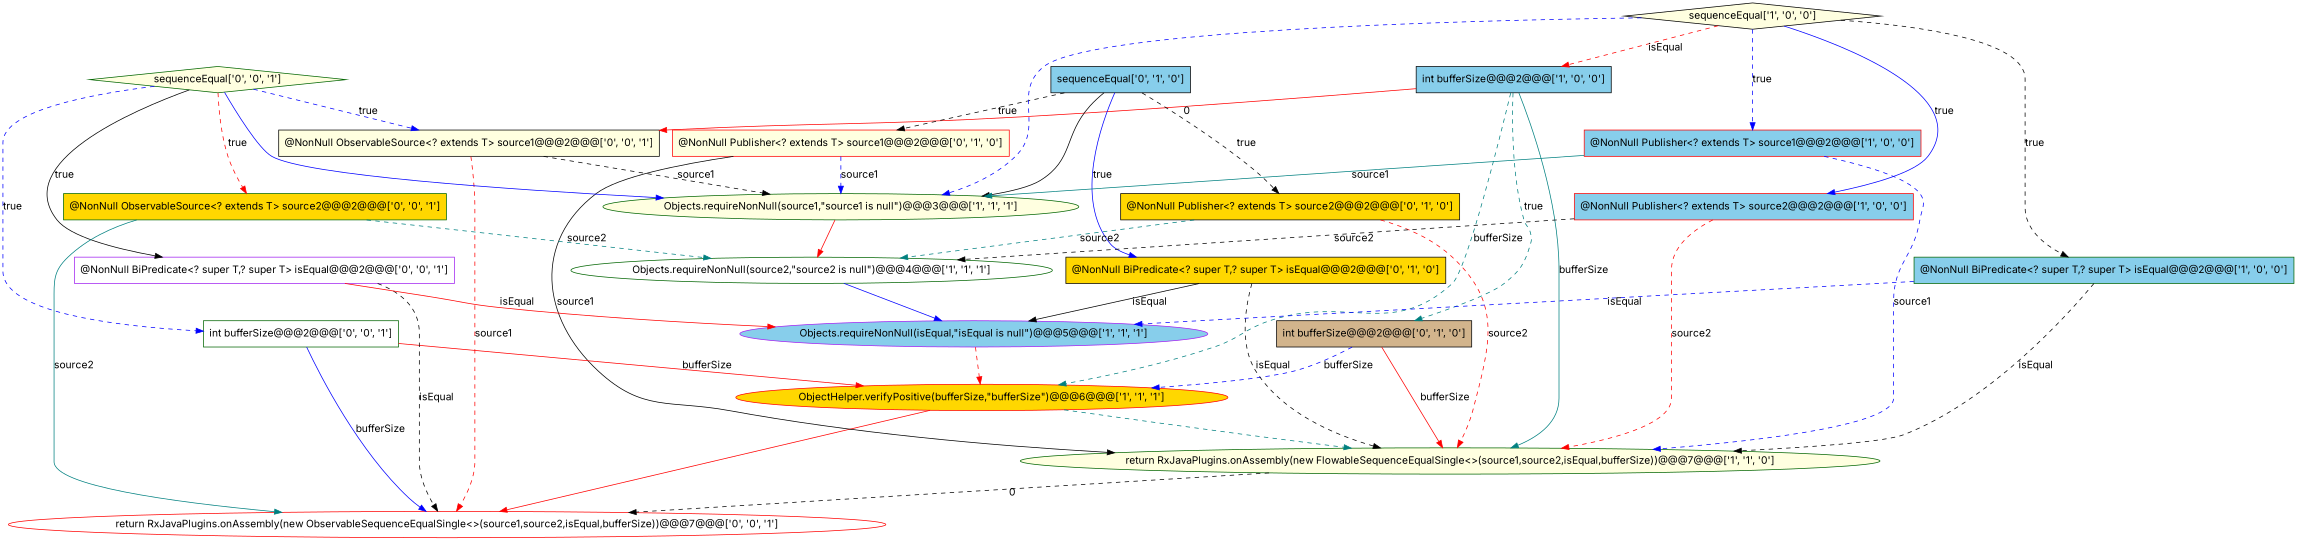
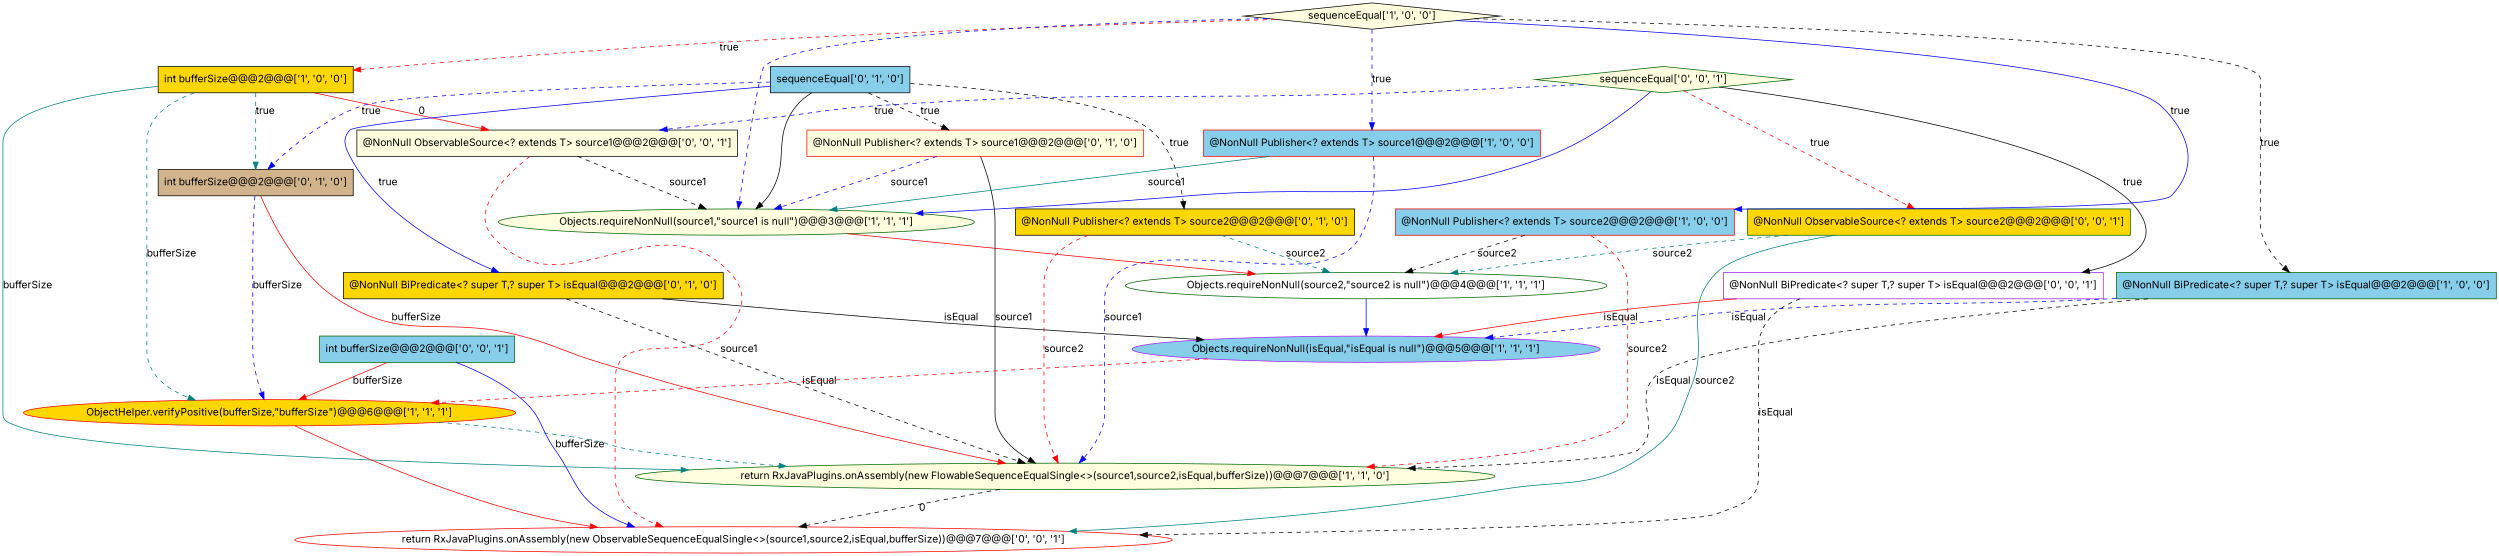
(1666, 48) -> (729, 48)
(1514, 80) -> (256, 80)
none -> (512, 92)
(3, 228) -> none
(301, 334) -> (417, 349)
